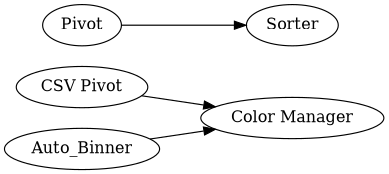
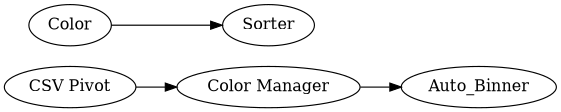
(82, 25) -> (70, 25)
(177, 135) -> (375, 87)
